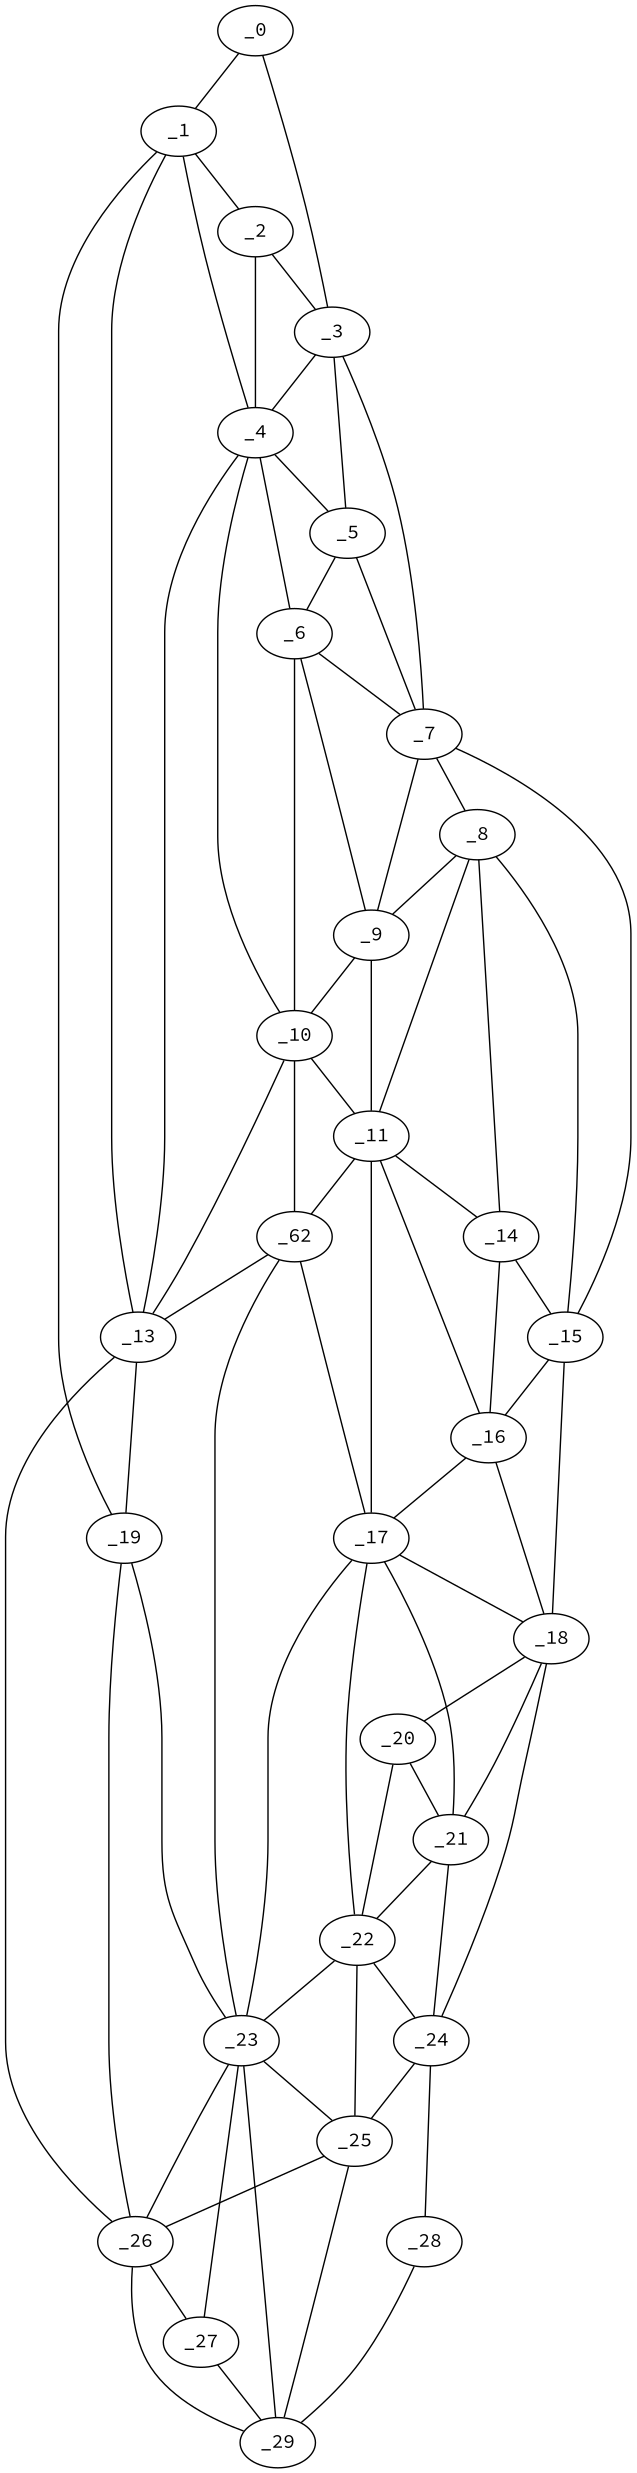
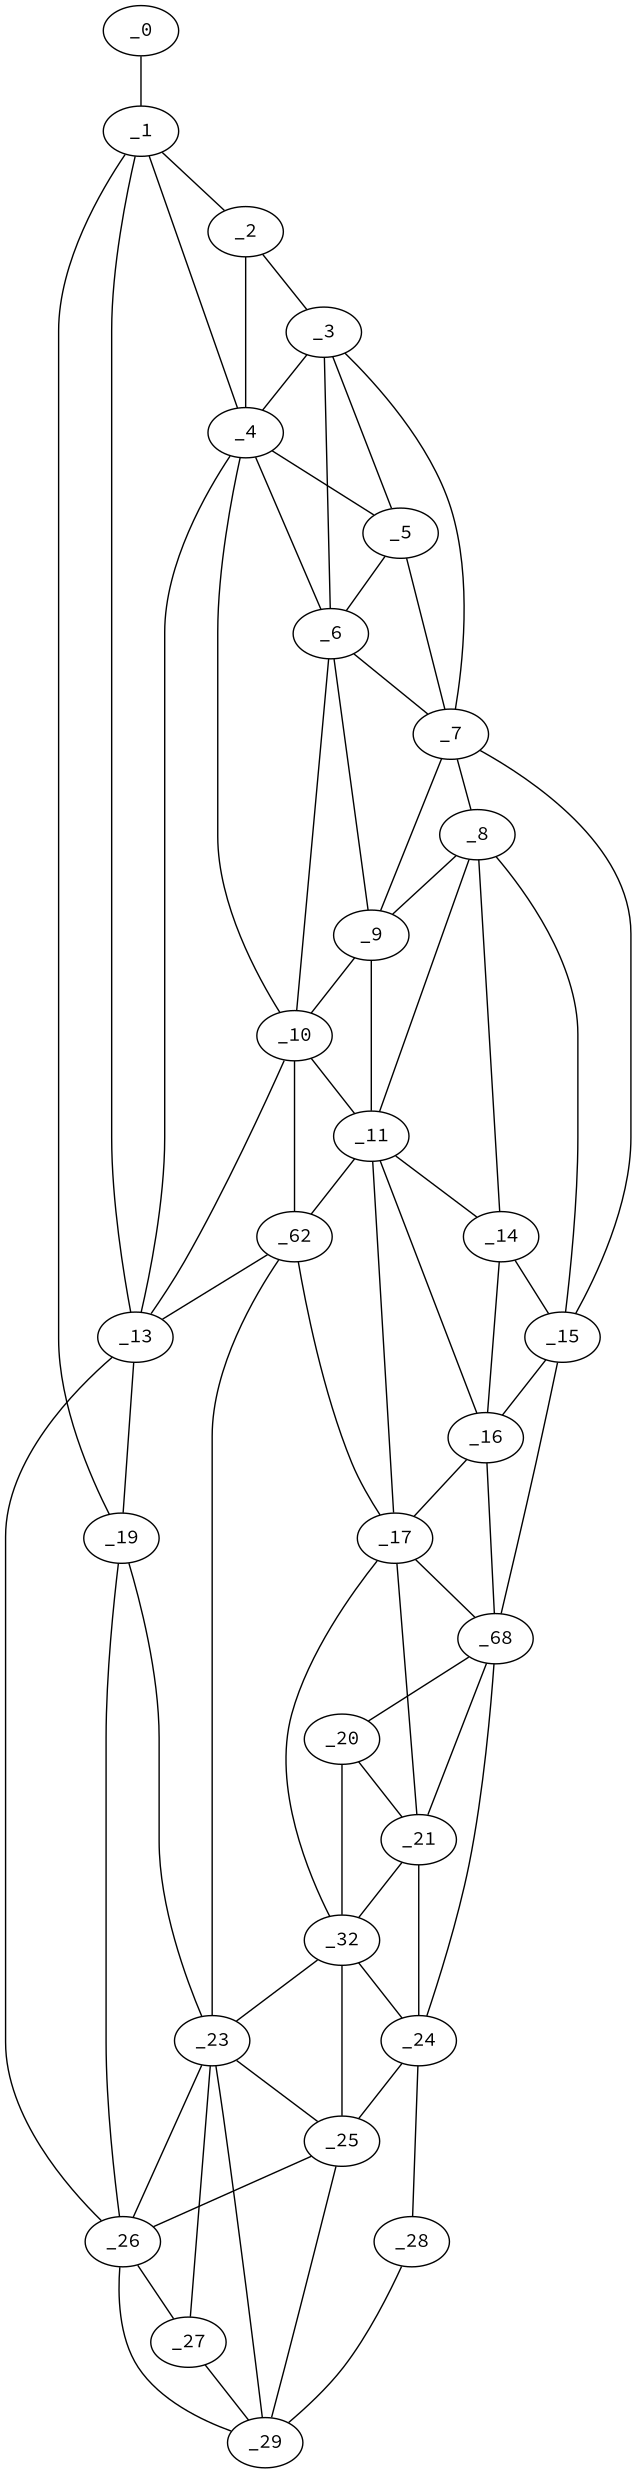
(299, 180) -> (327, 470)
(551, 1639) -> (496, 1639)
(268, 1777) -> none
(357, 1940) -> (342, 1940)
